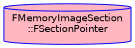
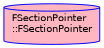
(67, 24) -> (52, 24)
